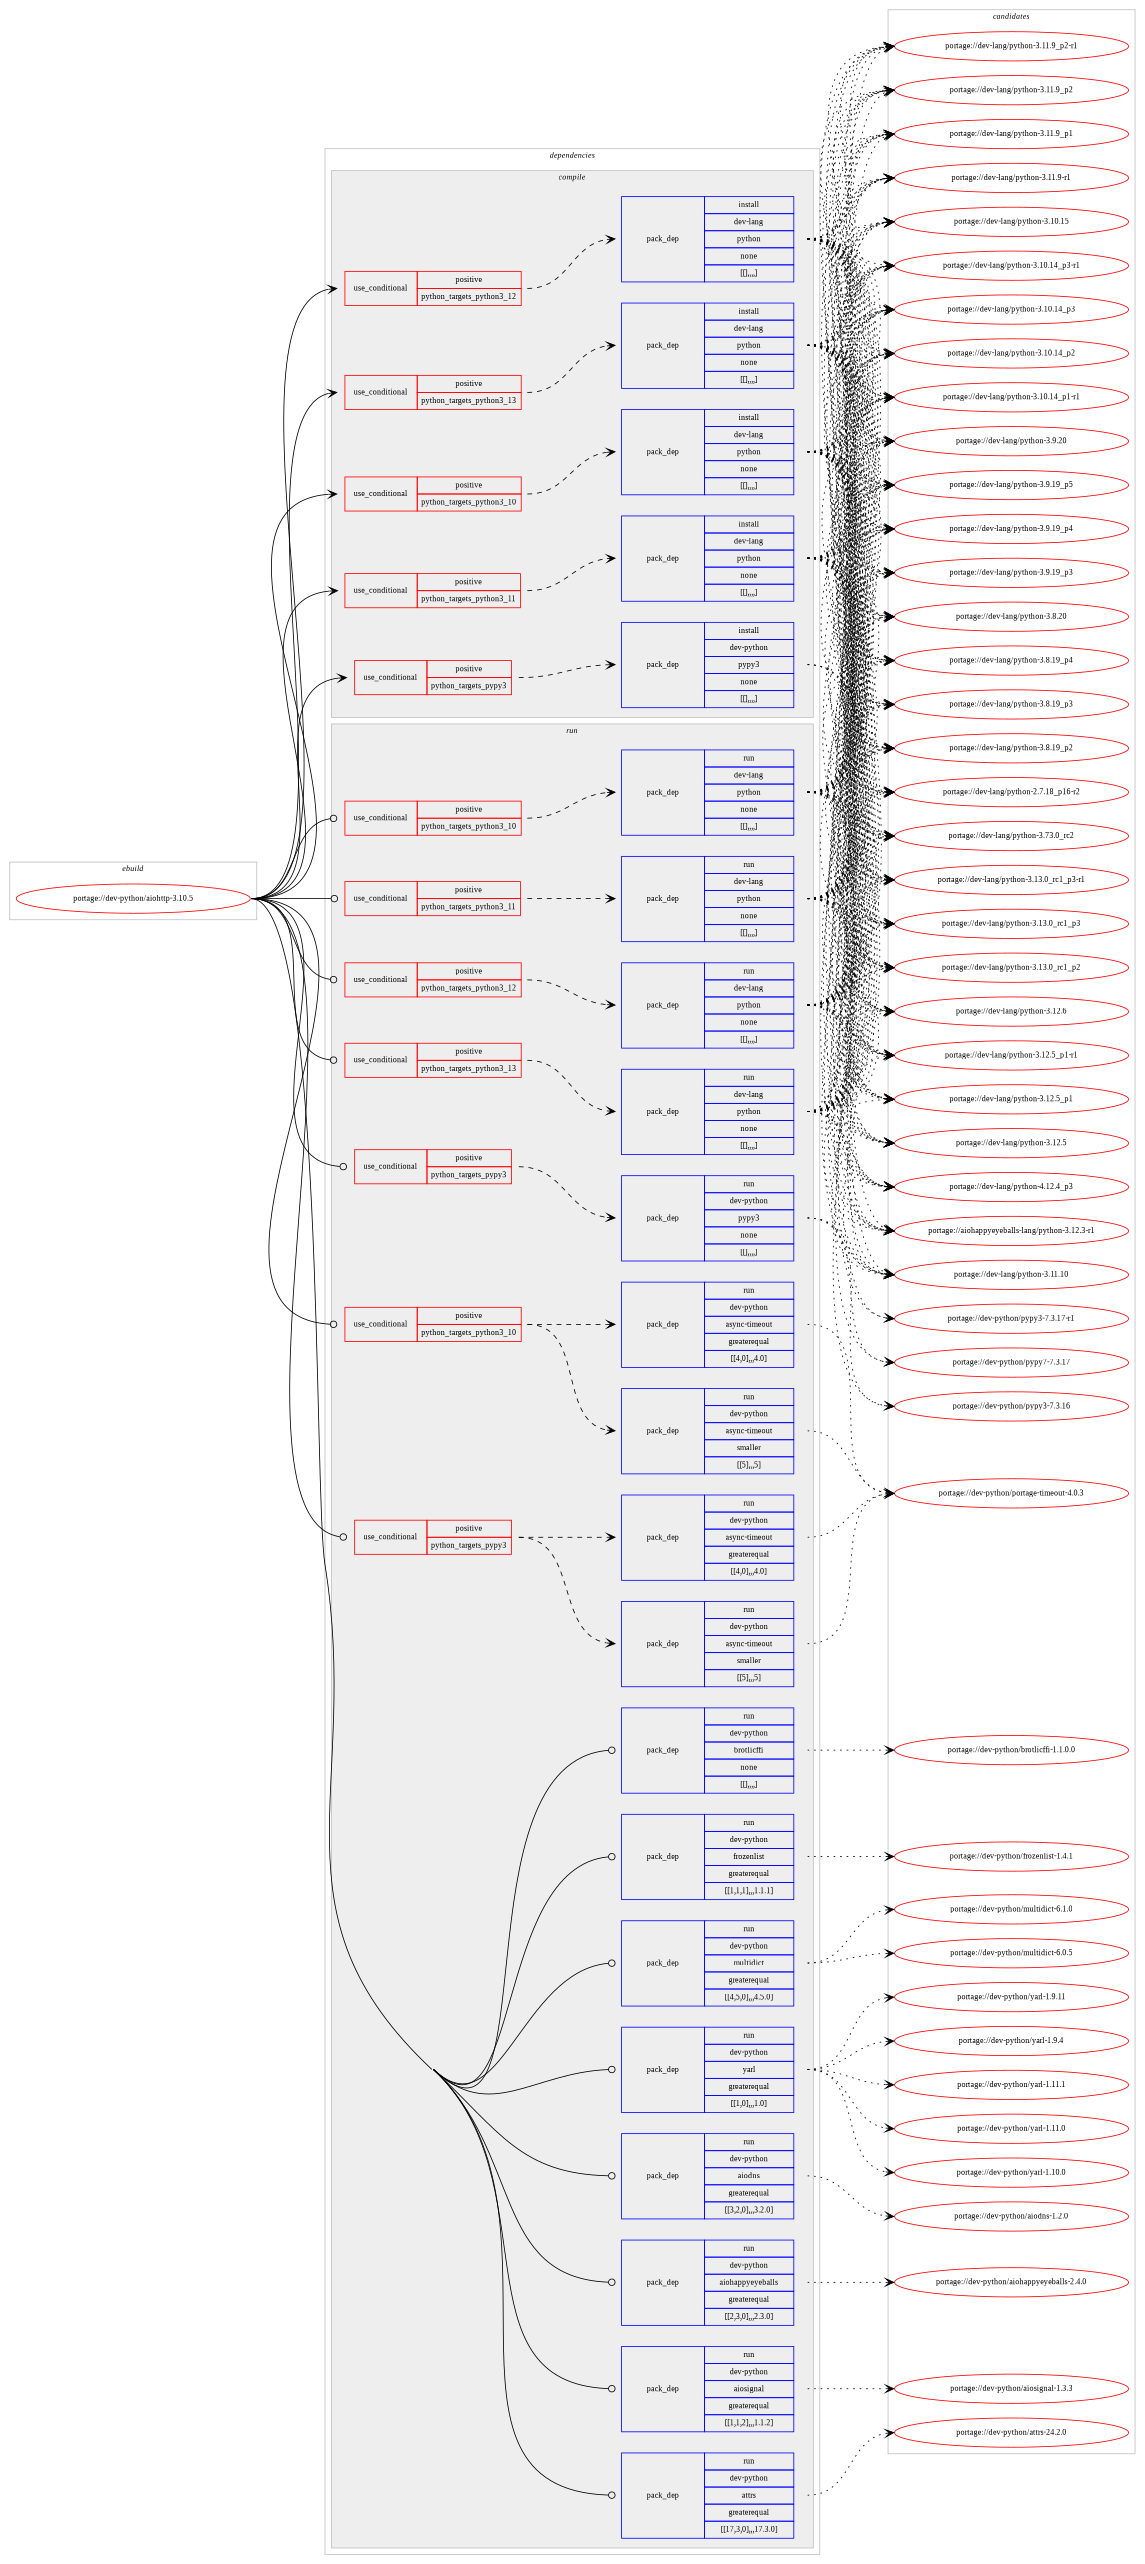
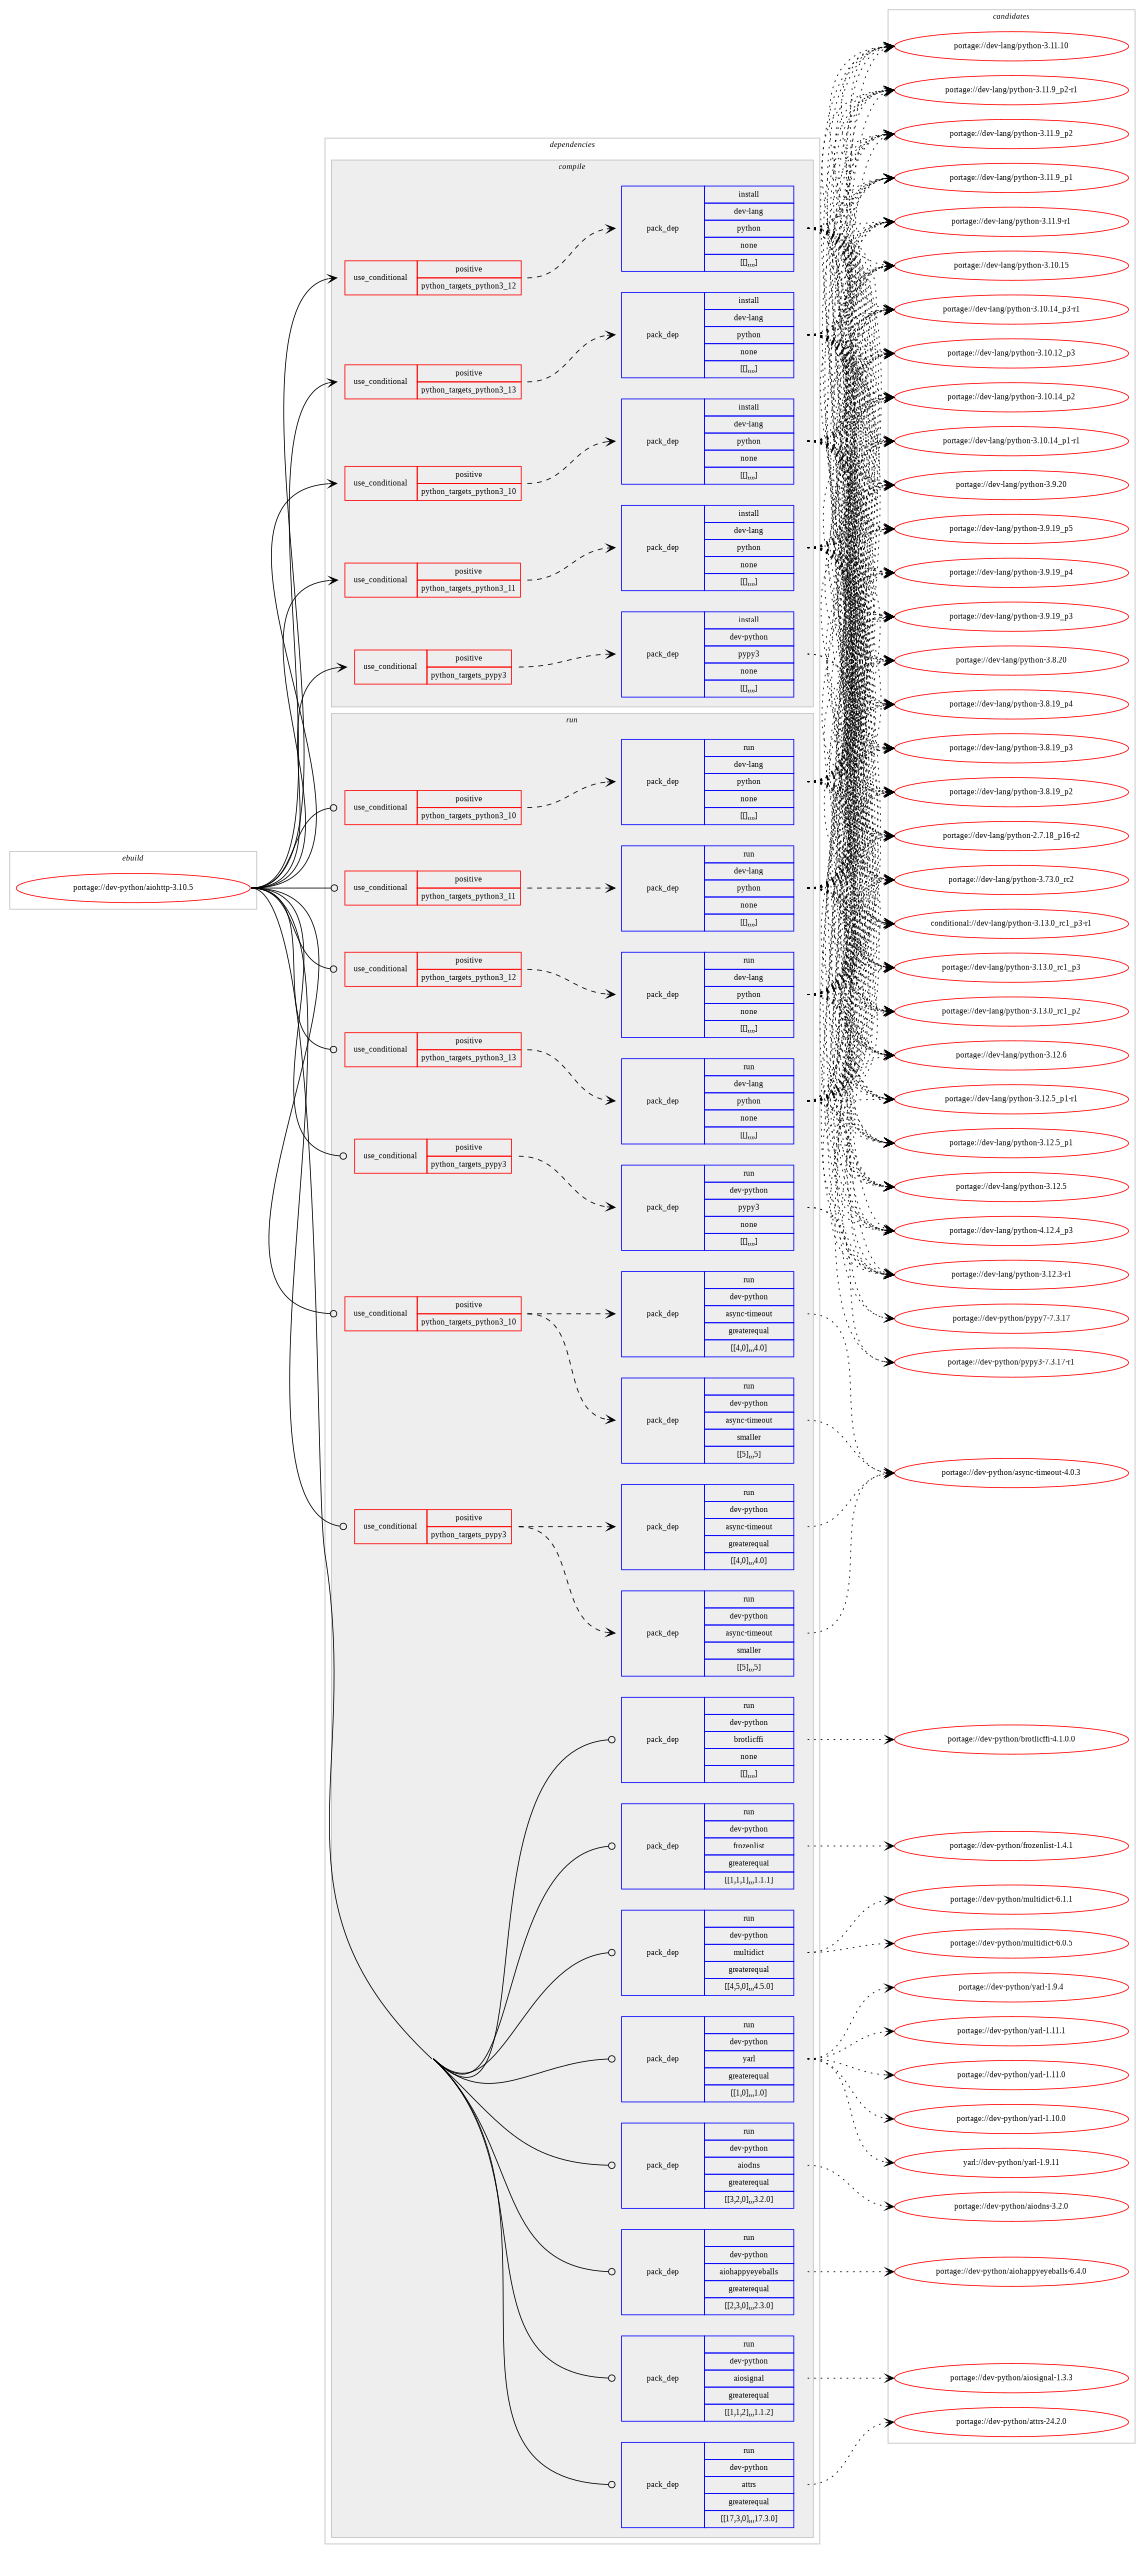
(1012, 310) -> (1012, 353)
(1012, 880) -> (1012, 924)
(1012, 1231) -> (1012, 1275)
(1012, 1406) -> none
(1012, 1493) -> (1012, 1473)
(1012, 1750) -> (1012, 1740)
(1012, 1909) -> (1012, 1900)
(1012, 1997) -> (1012, 2163)
(1012, 2216) -> (1012, 2207)
(1012, 2282) -> (1012, 2272)
